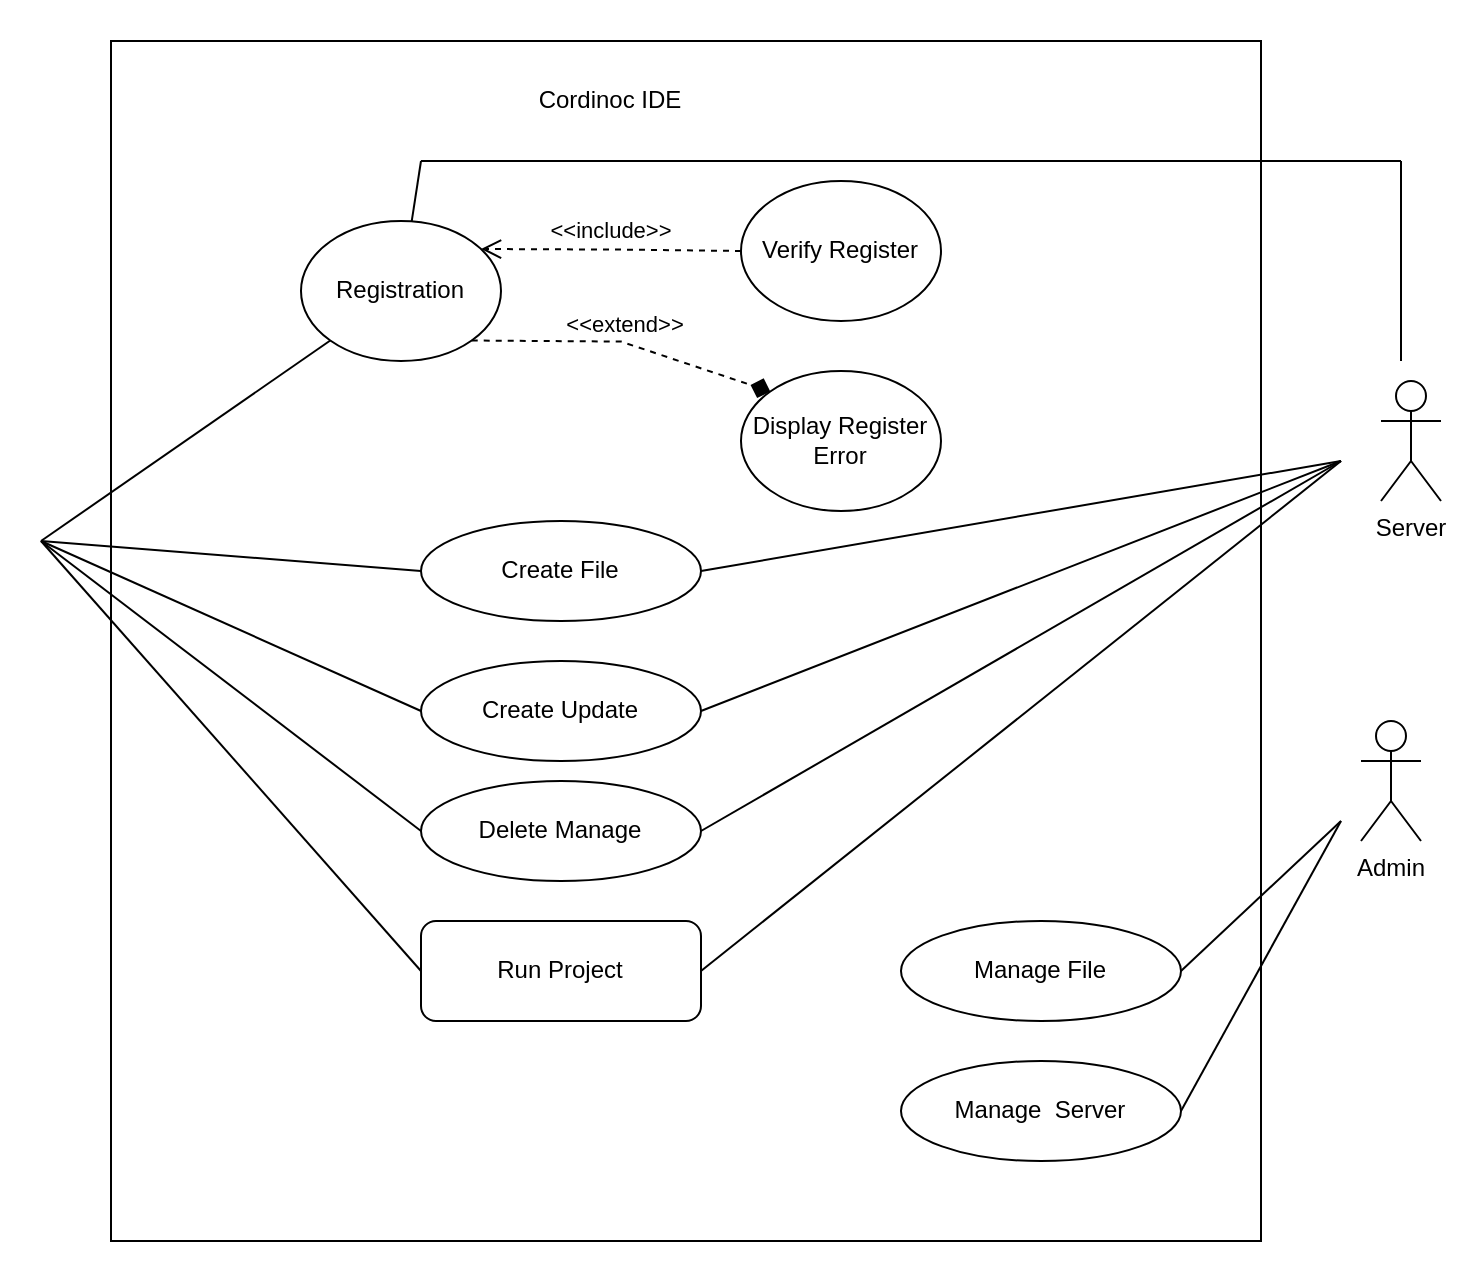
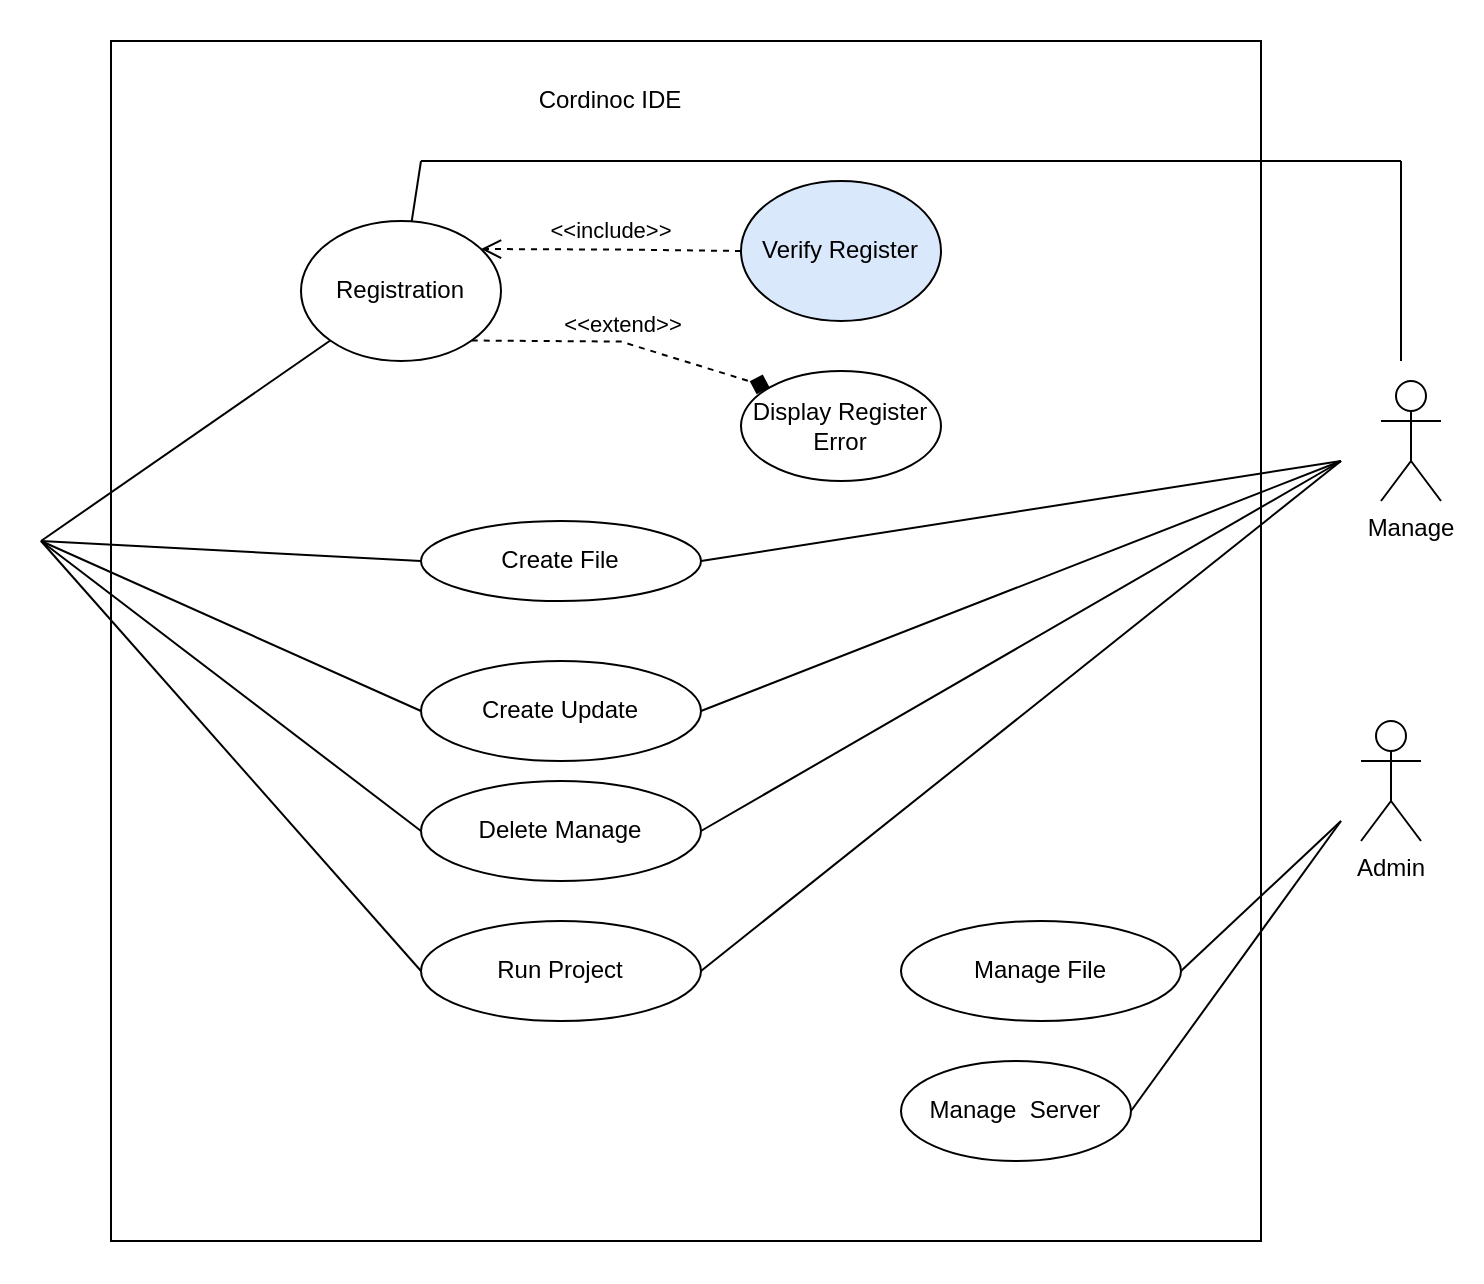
(841, 251) -> (841, 251)
(841, 441) -> (841, 426)
(1412, 529) -> (1412, 529)
(561, 571) -> (561, 561)
(561, 971) -> (561, 971)
(1041, 1111) -> (1016, 1111)
